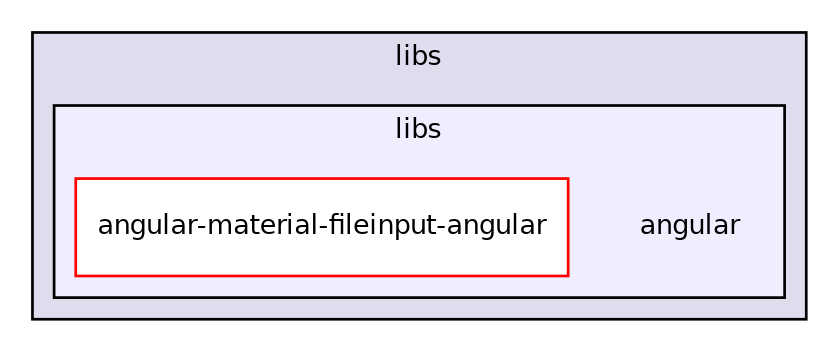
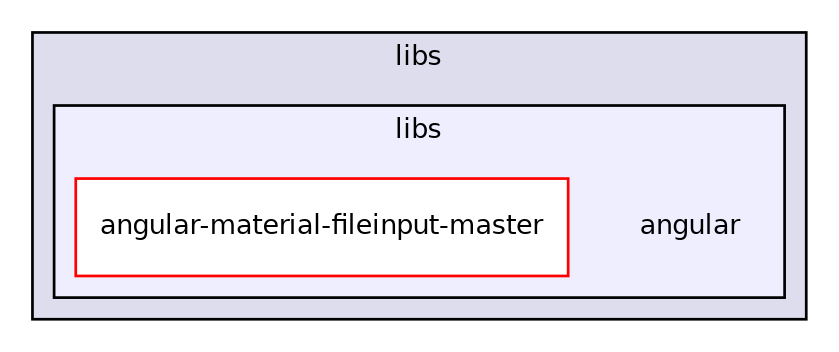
(322, 227) -> (322, 227)
